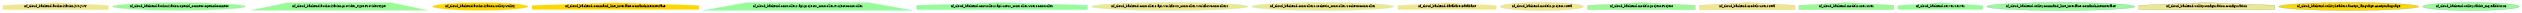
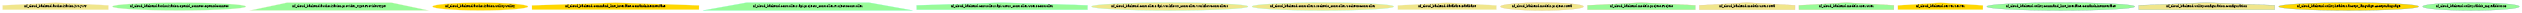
(1940, 7) -> (1940, 7)
